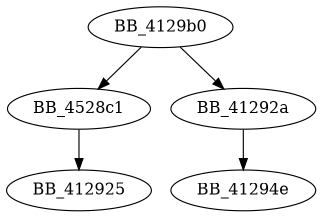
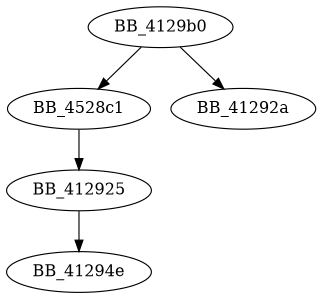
(243, 144) -> (79, 226)
